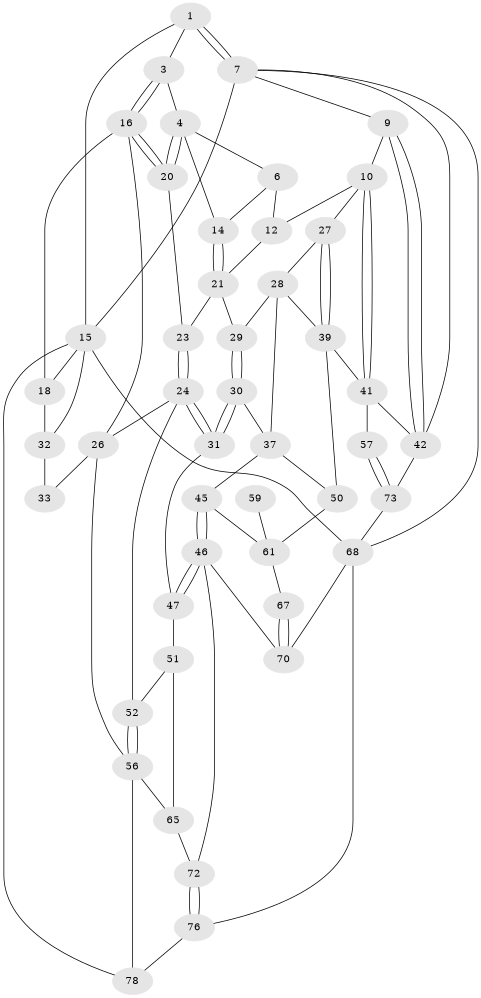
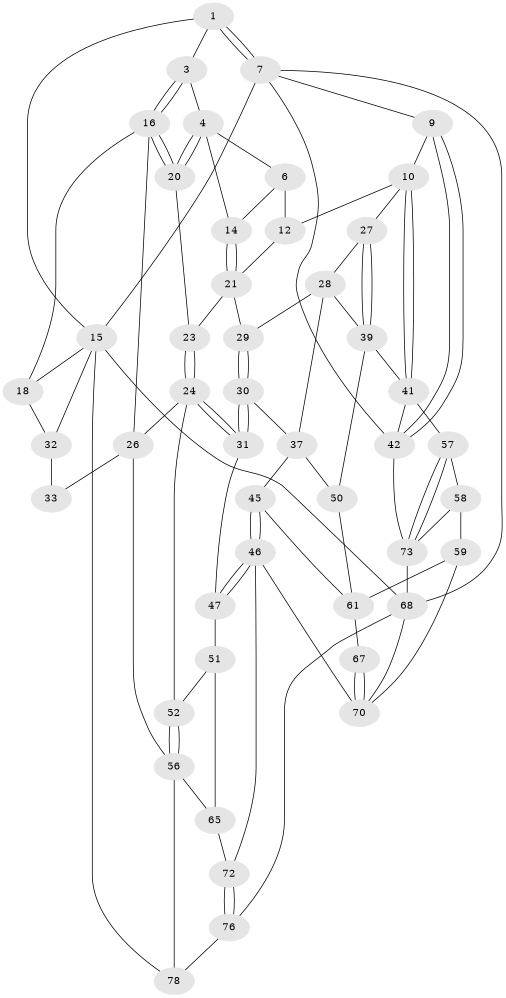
none -> (461, 499)
none -> (424, 640)
